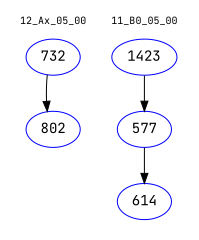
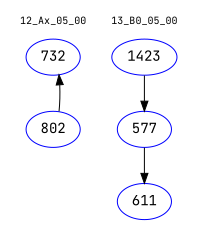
(145, 22) -> (145, 22)
(46, 88) -> (60, 98)
(144, 202) -> (144, 202)
